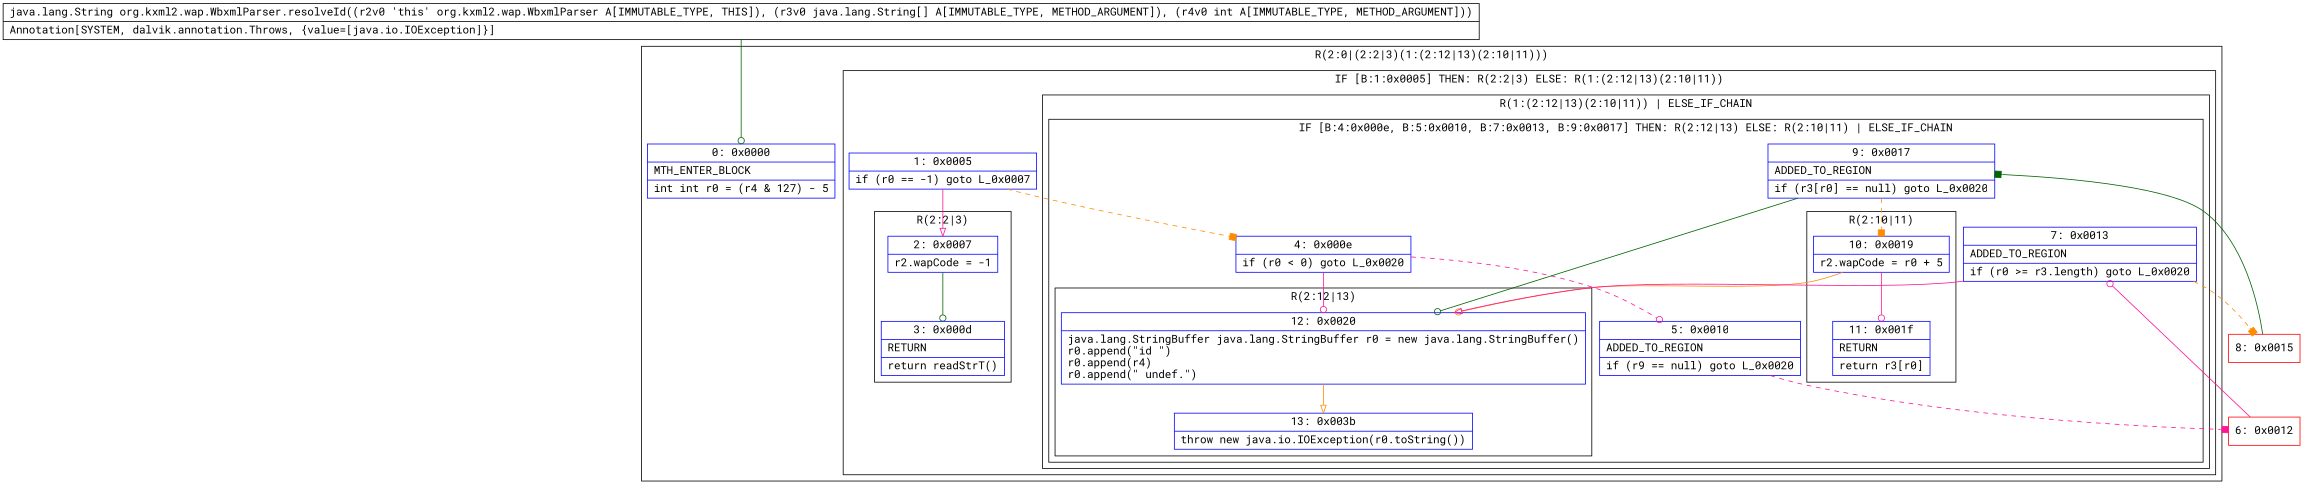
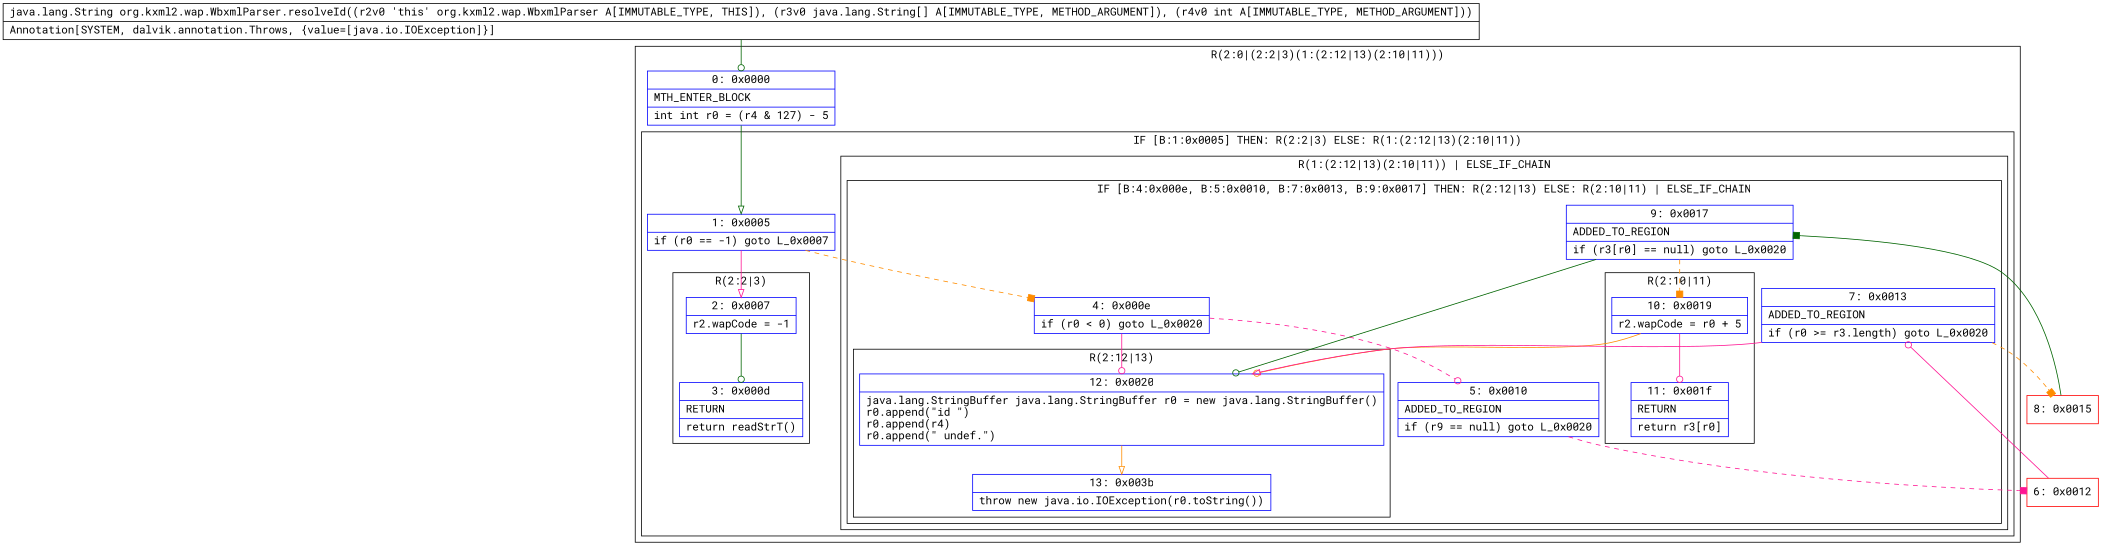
none -> (741, 166)
